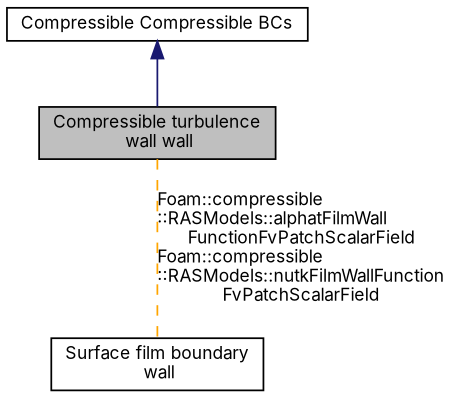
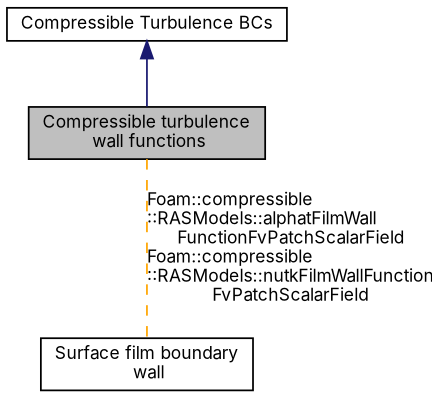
(157, 24) -> (147, 24)
(157, 133) -> (147, 133)
